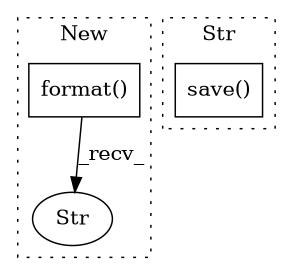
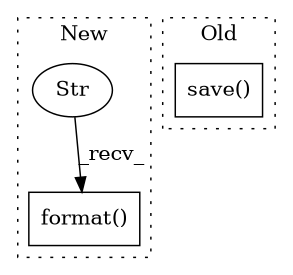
(219, 35) -> (219, 35)
(79, 147) -> (78, 147)
